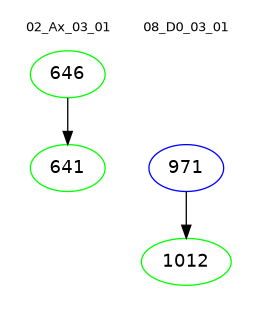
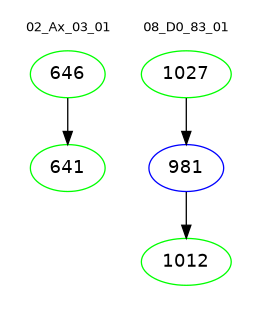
(186, 28) -> (186, 28)
none -> (186, 74)
(186, 168) -> (186, 168)
